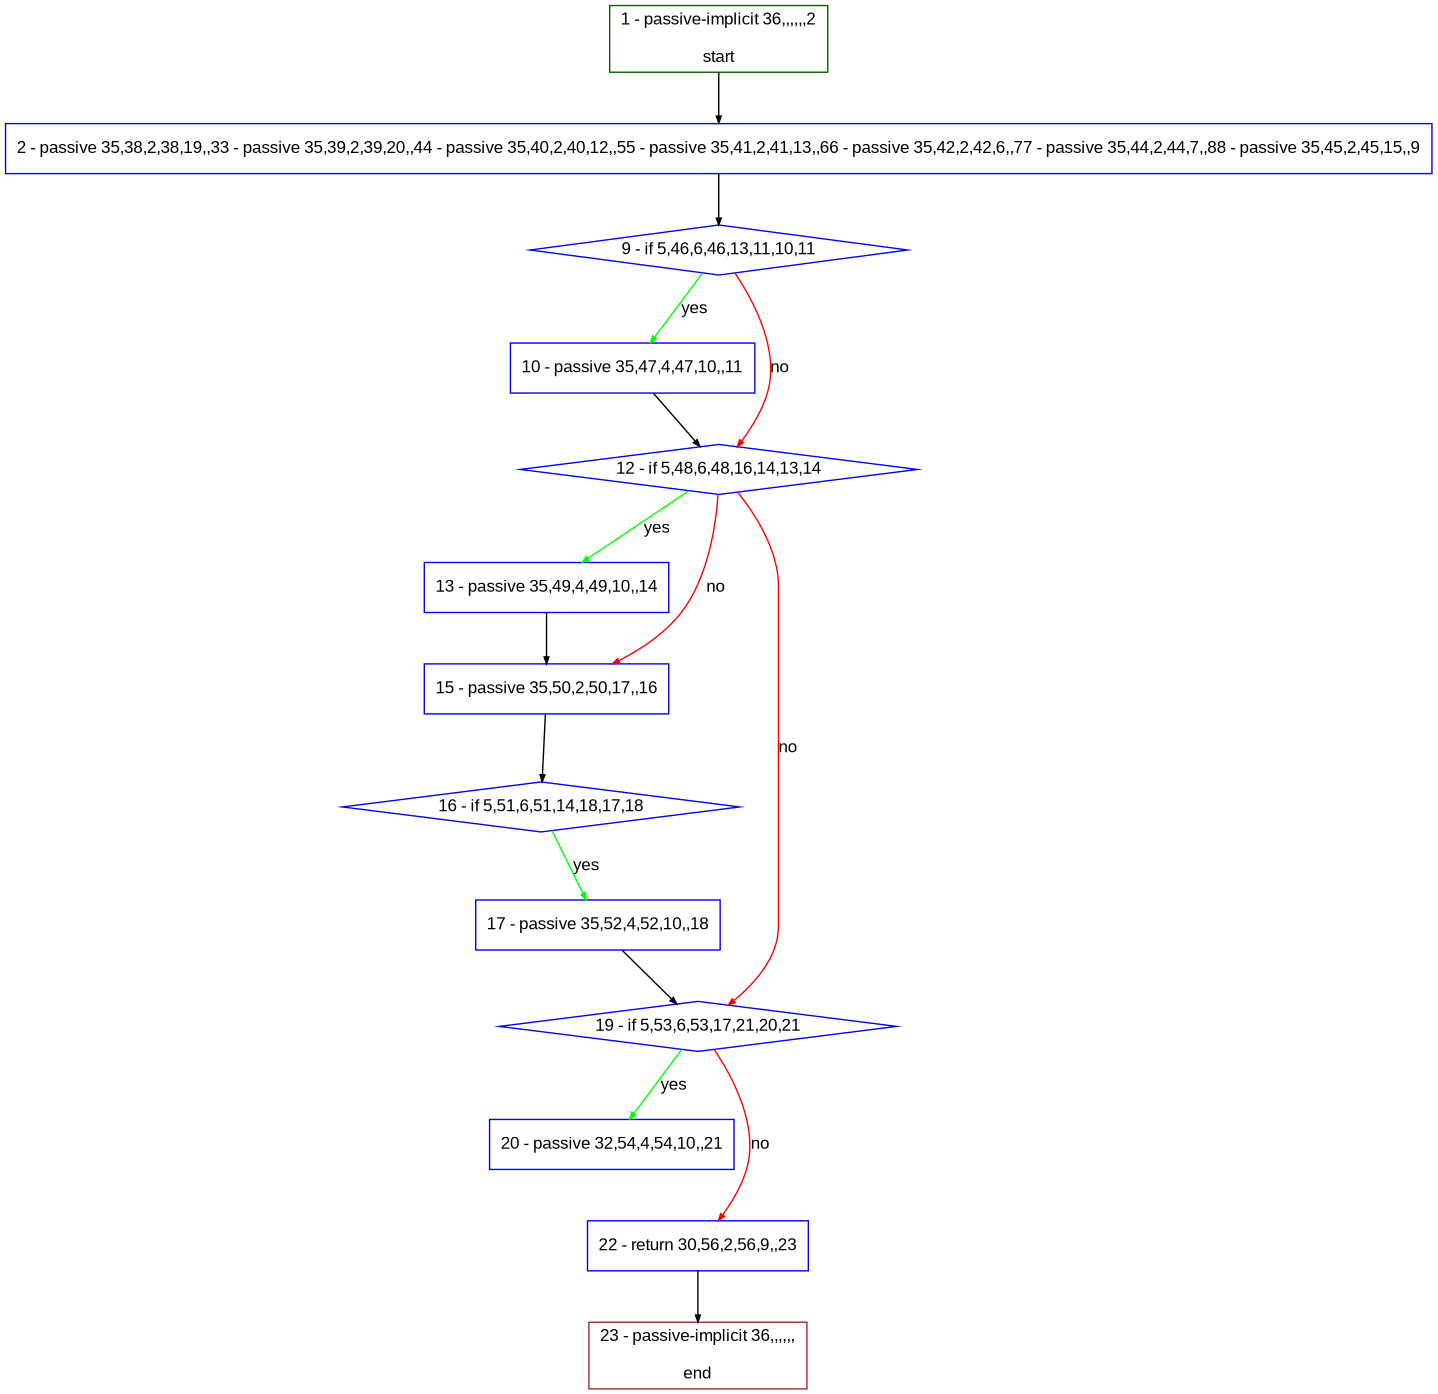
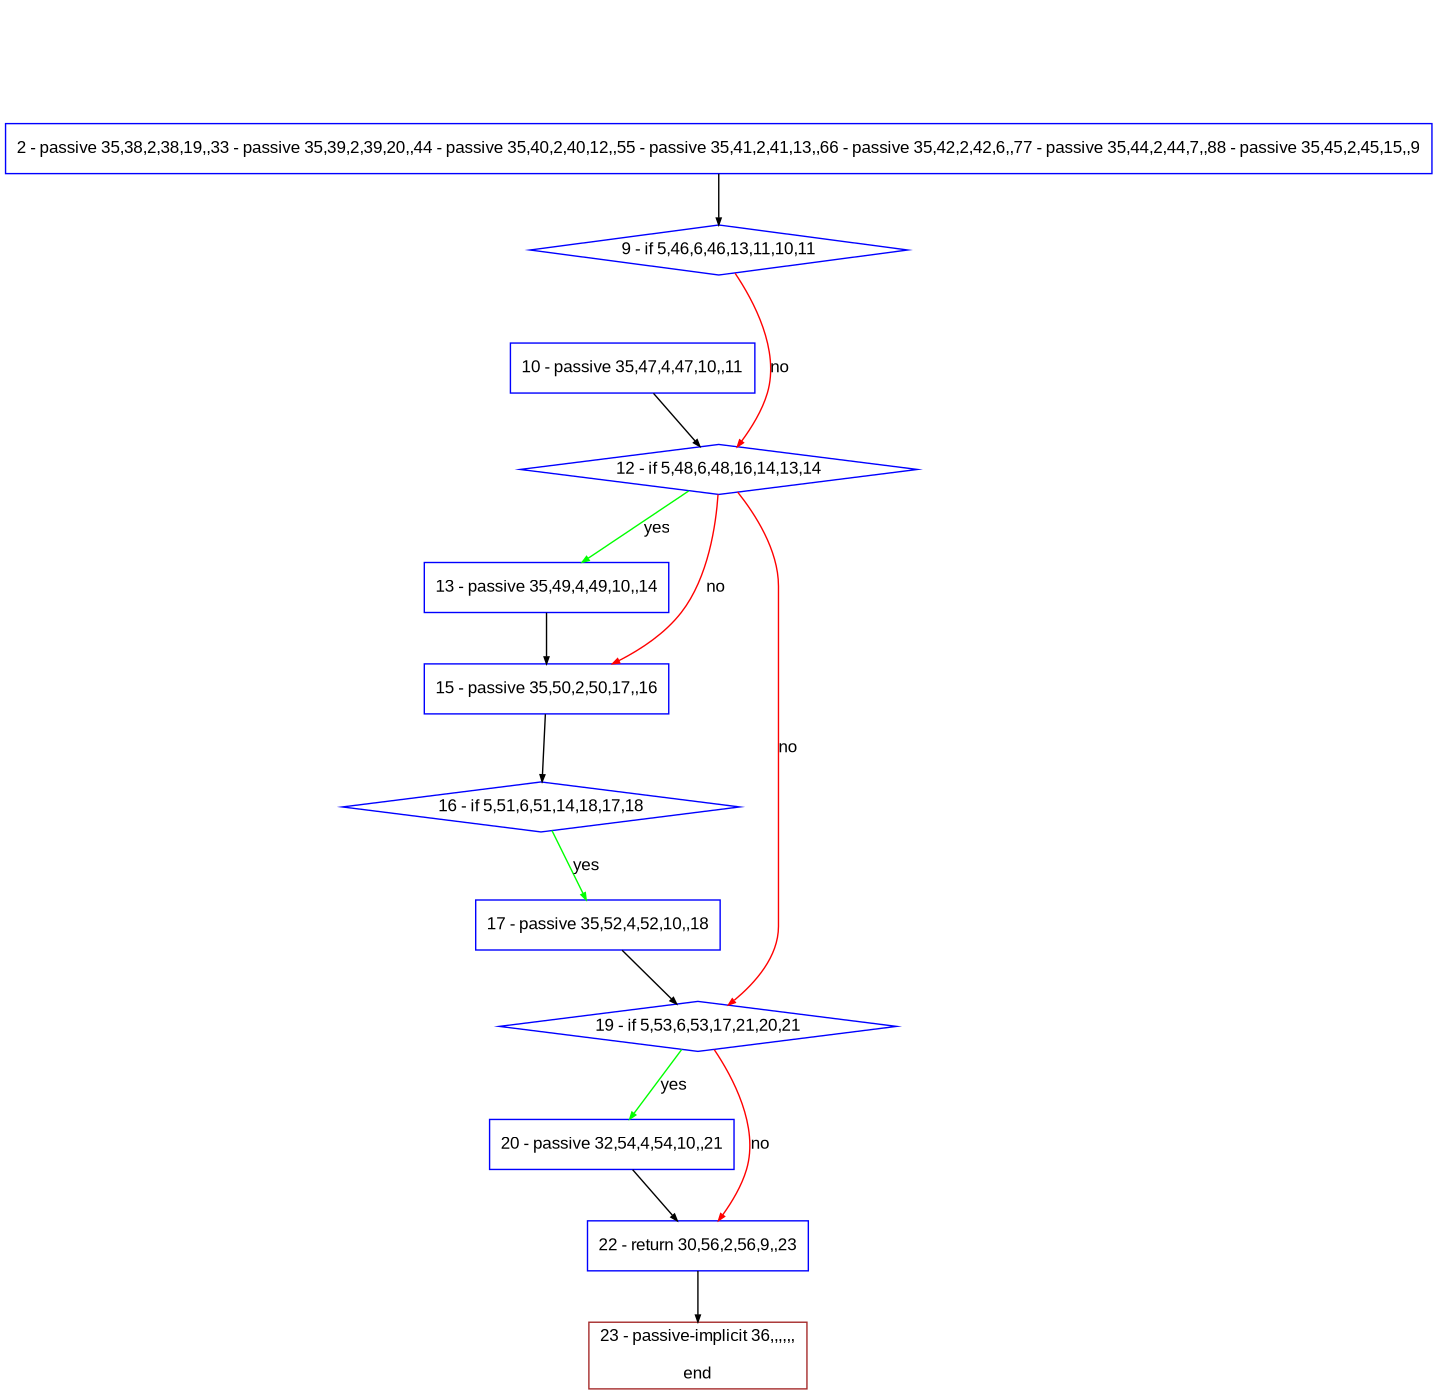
(719, 39) -> none
(679, 305) -> none
none -> (653, 1192)
